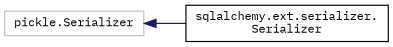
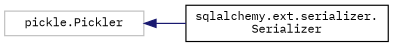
(74, 23) -> (74, 23)
